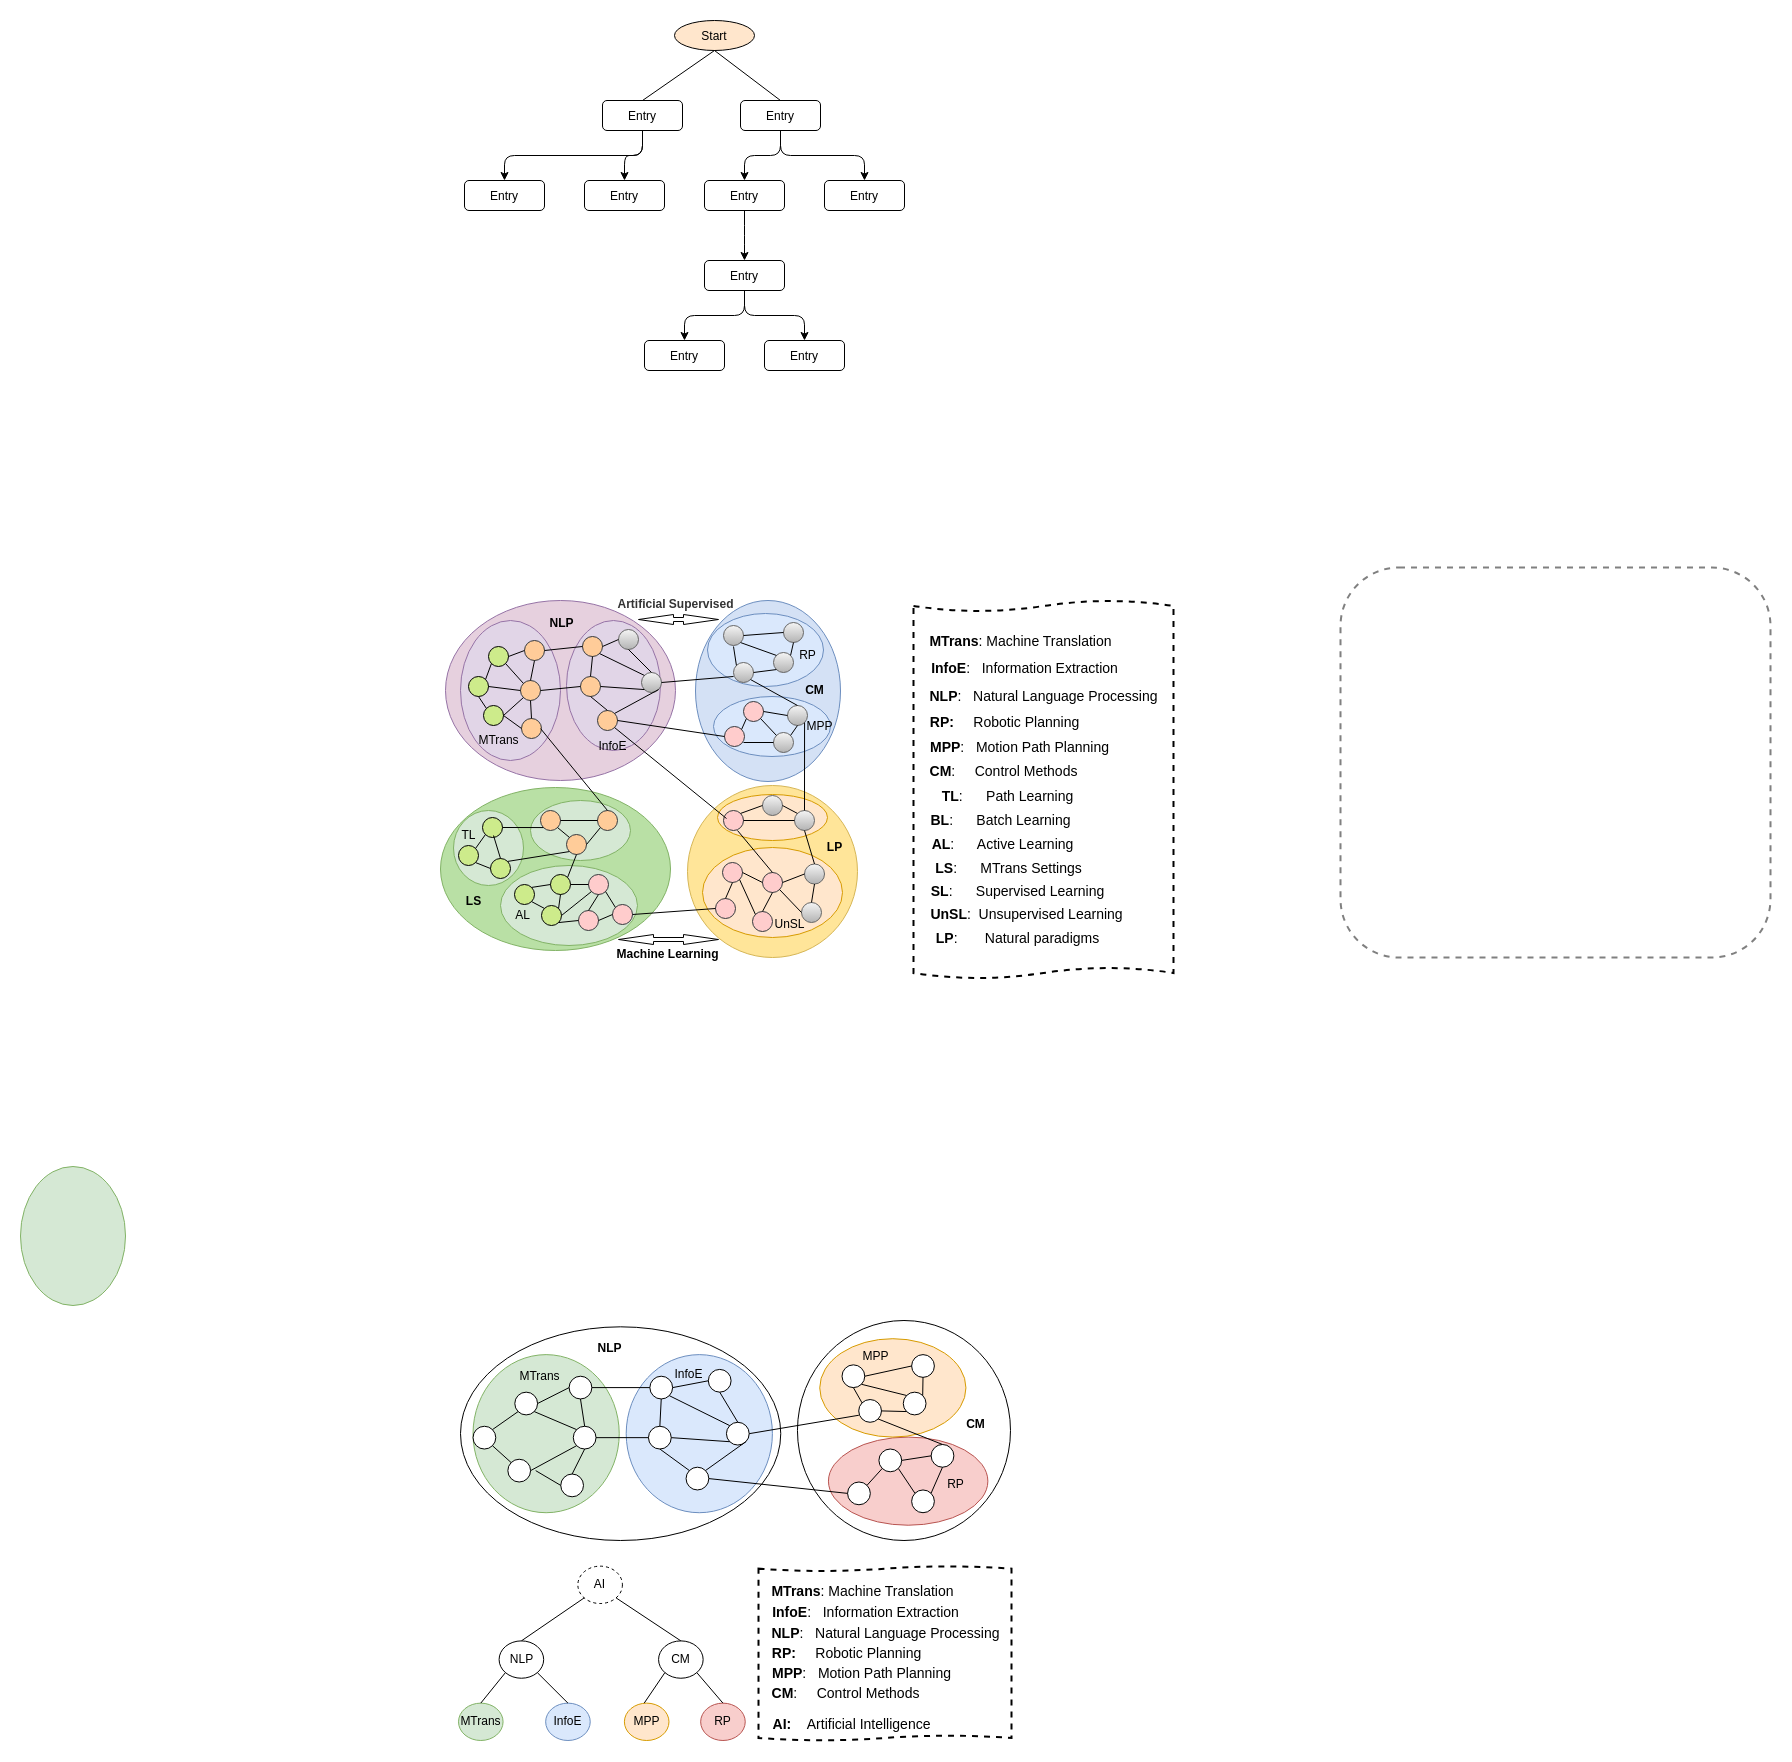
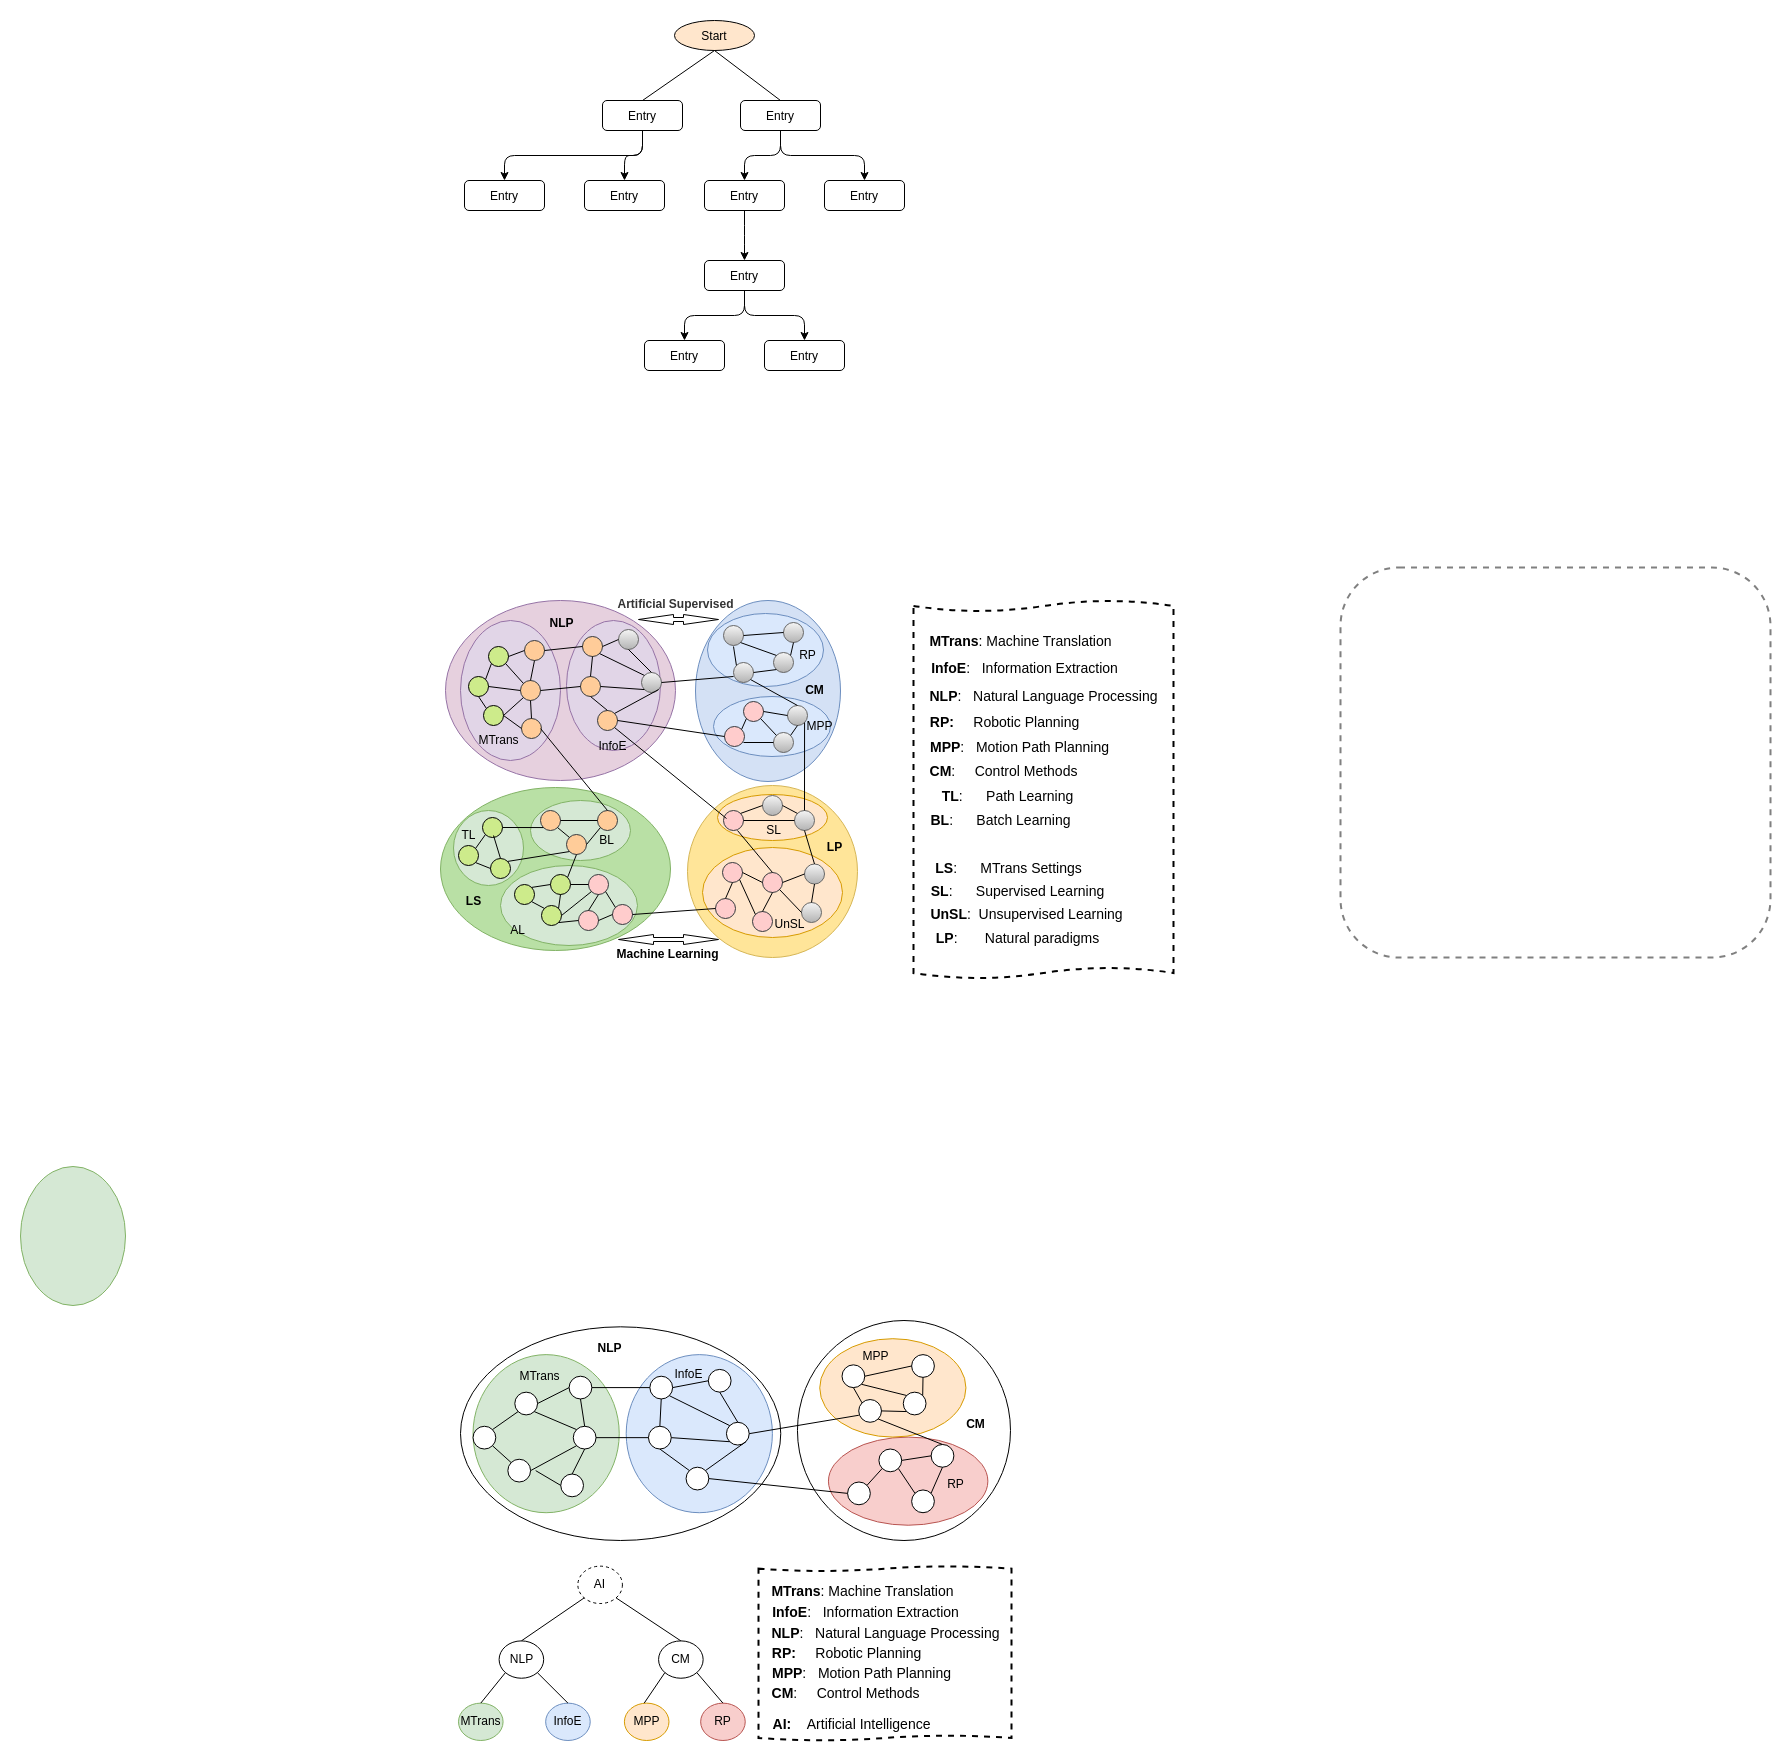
none -> (774, 831)
none -> (607, 841)
(1003, 845) -> none
(523, 916) -> (518, 931)
